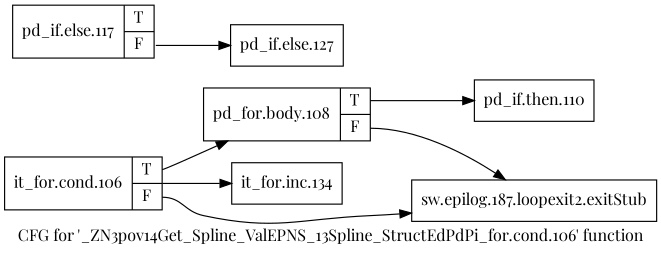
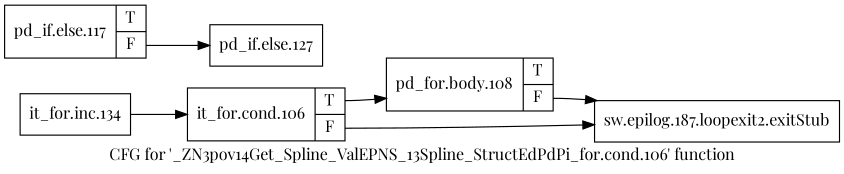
(534, 101) -> none
(191, 183) -> (153, 114)
